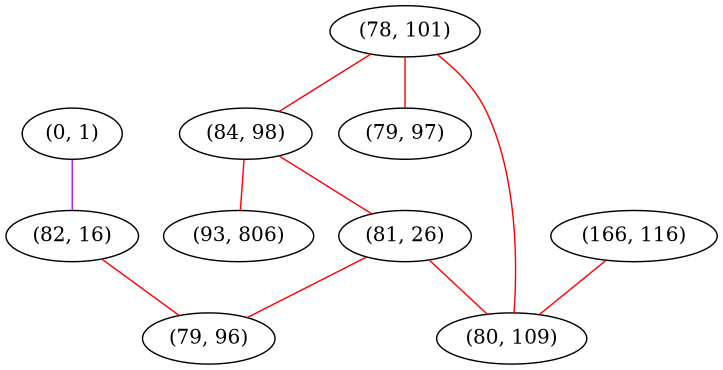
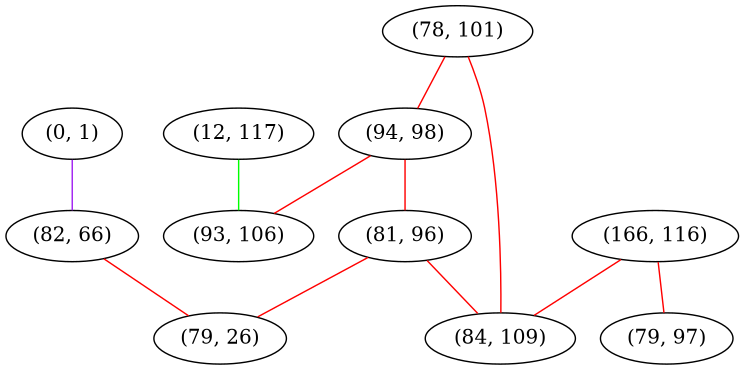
(405, 83) -> (661, 287)
none -> (239, 134)
(246, 134) -> (405, 134)
(72, 236) -> (72, 236)
(239, 236) -> (239, 236)
(405, 236) -> (405, 236)
(209, 338) -> (220, 338)
(512, 338) -> (500, 338)
